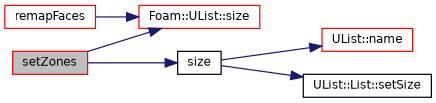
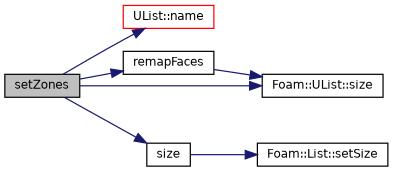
(50, 17) -> (169, 63)
(199, 17) -> (323, 86)
(265, 54) -> (98, 54)
(50, 63) -> (42, 86)
none -> (96, 76)
(367, 86) -> (323, 155)
